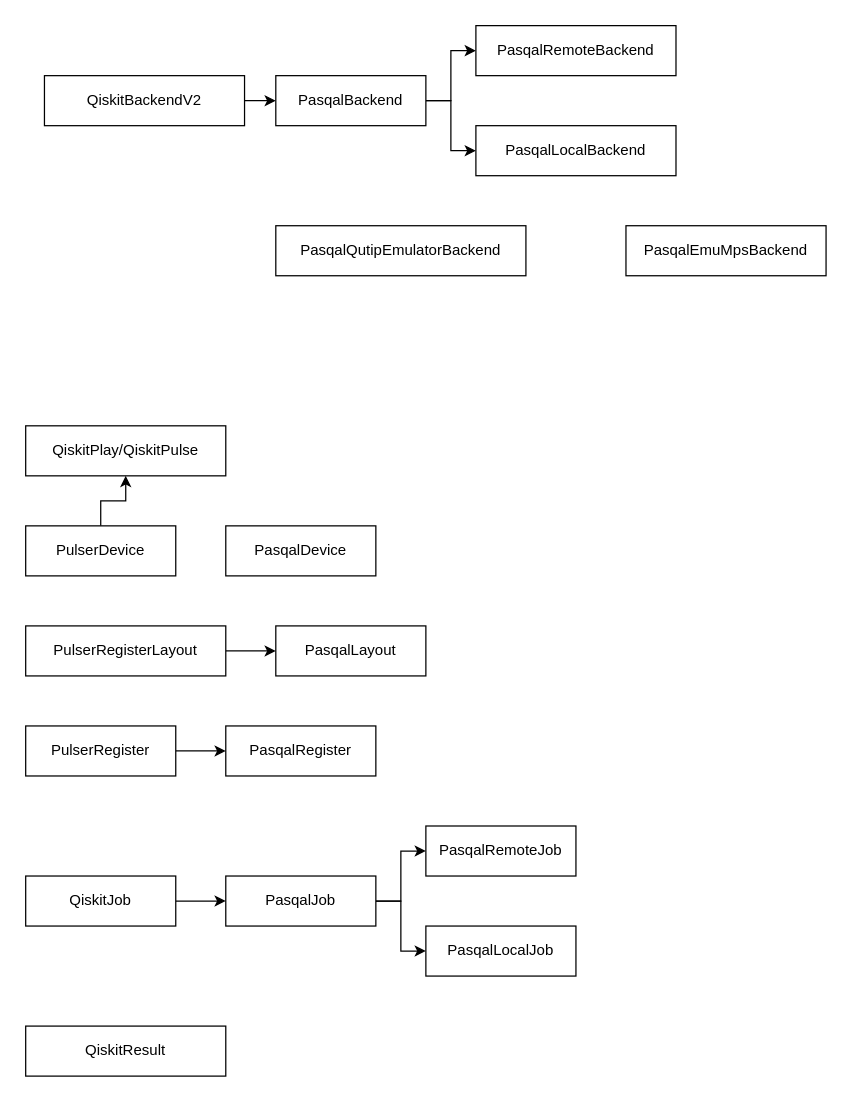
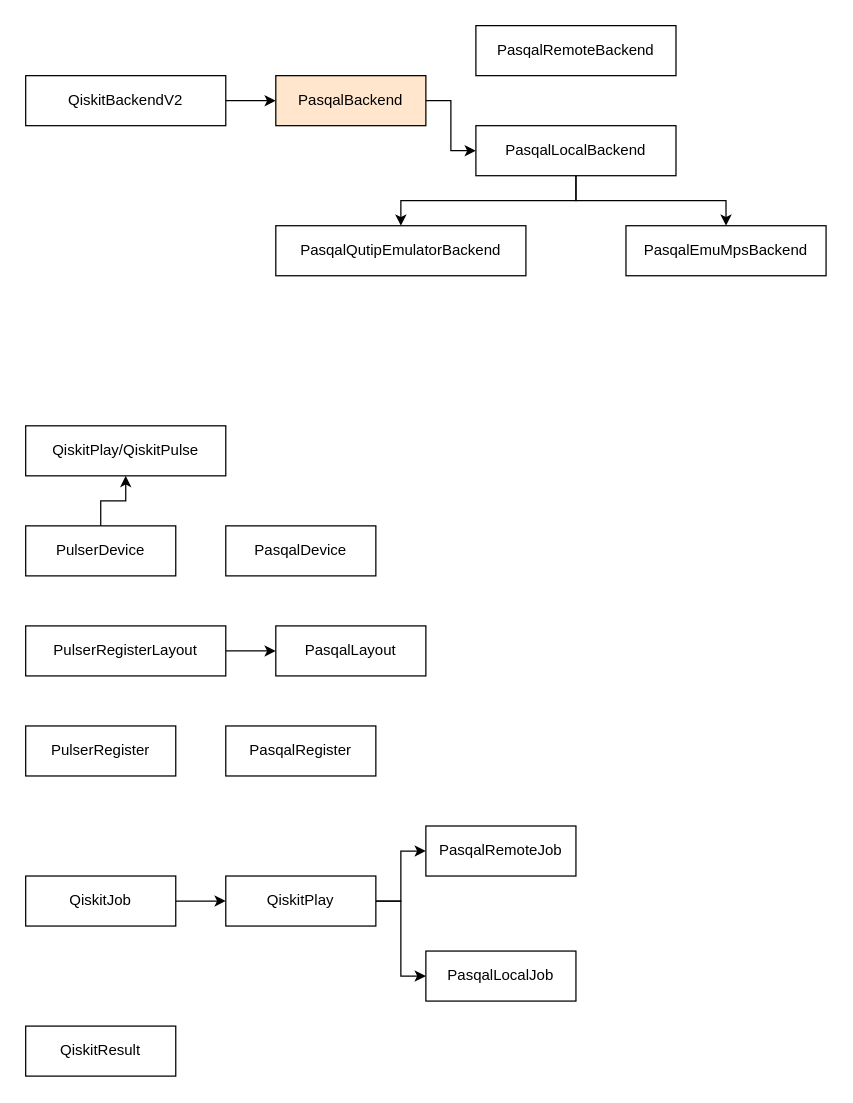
(451, 67) -> none
(144, 101) -> (126, 101)
(351, 101) -> (351, 101)
none -> (479, 201)
none -> (659, 201)
(197, 751) -> none
(301, 901) -> (301, 901)
(501, 951) -> (501, 976)
(126, 1051) -> (101, 1051)
